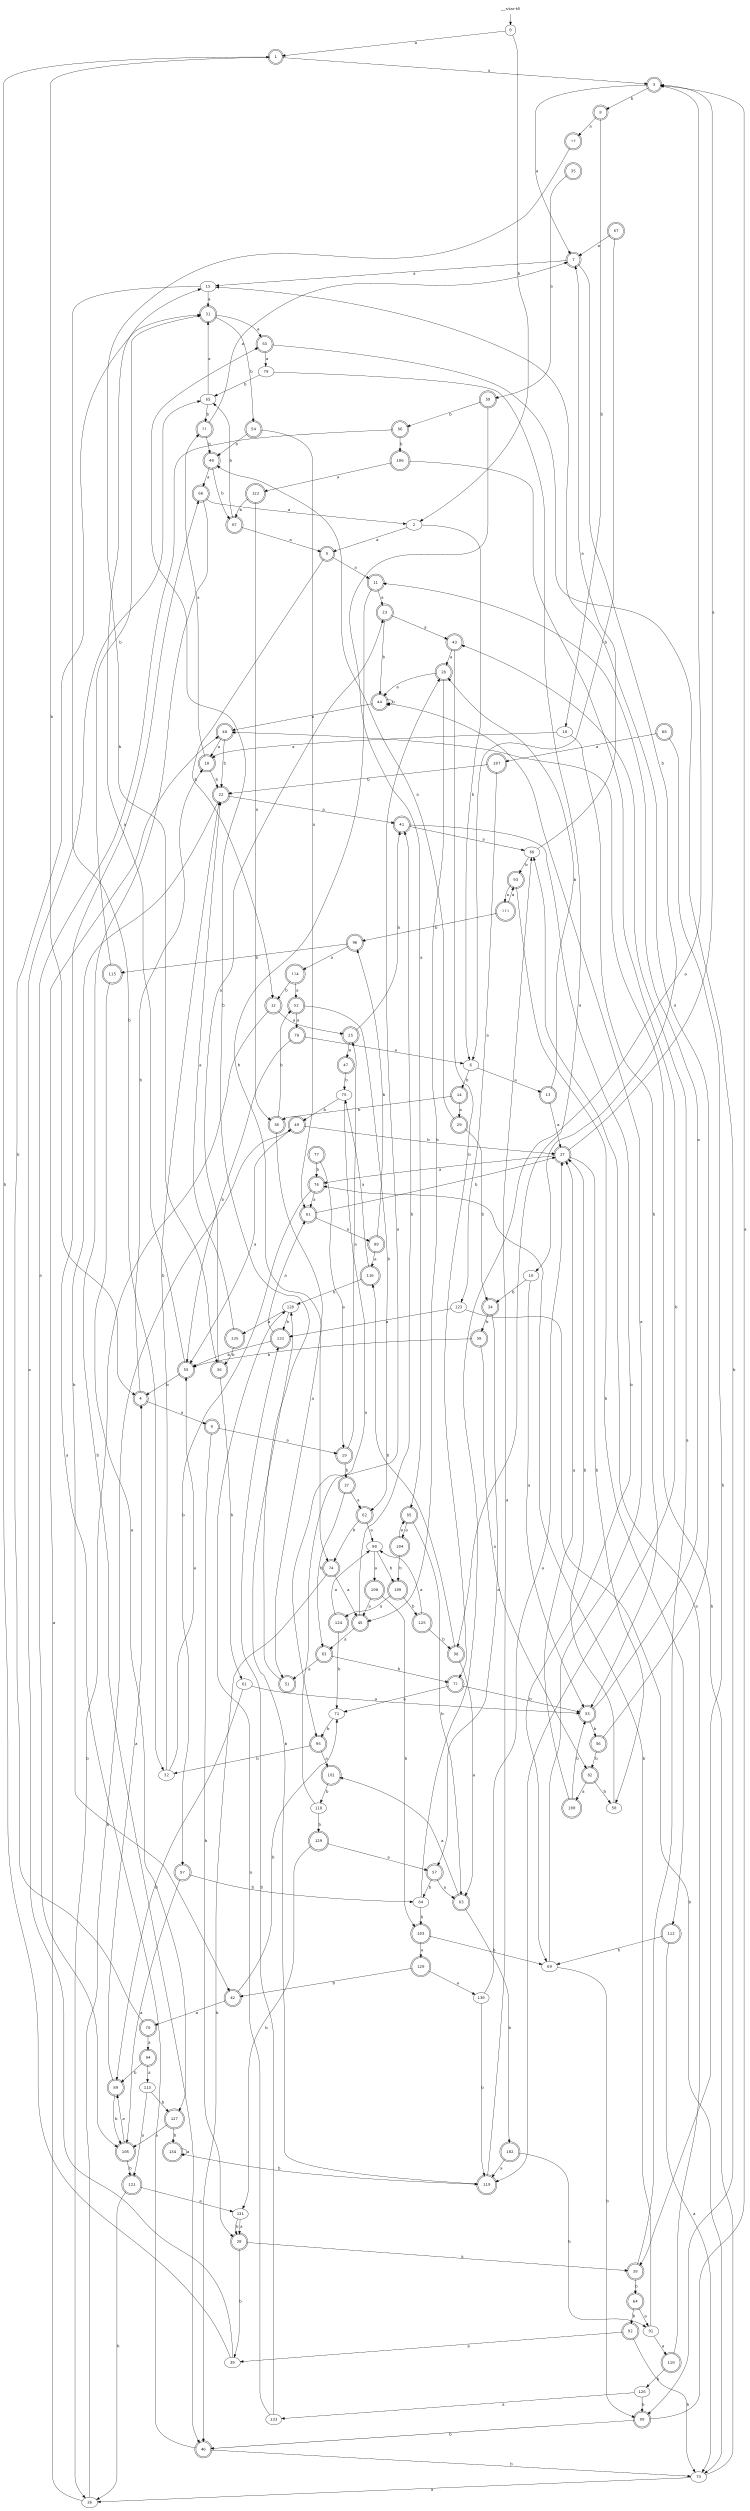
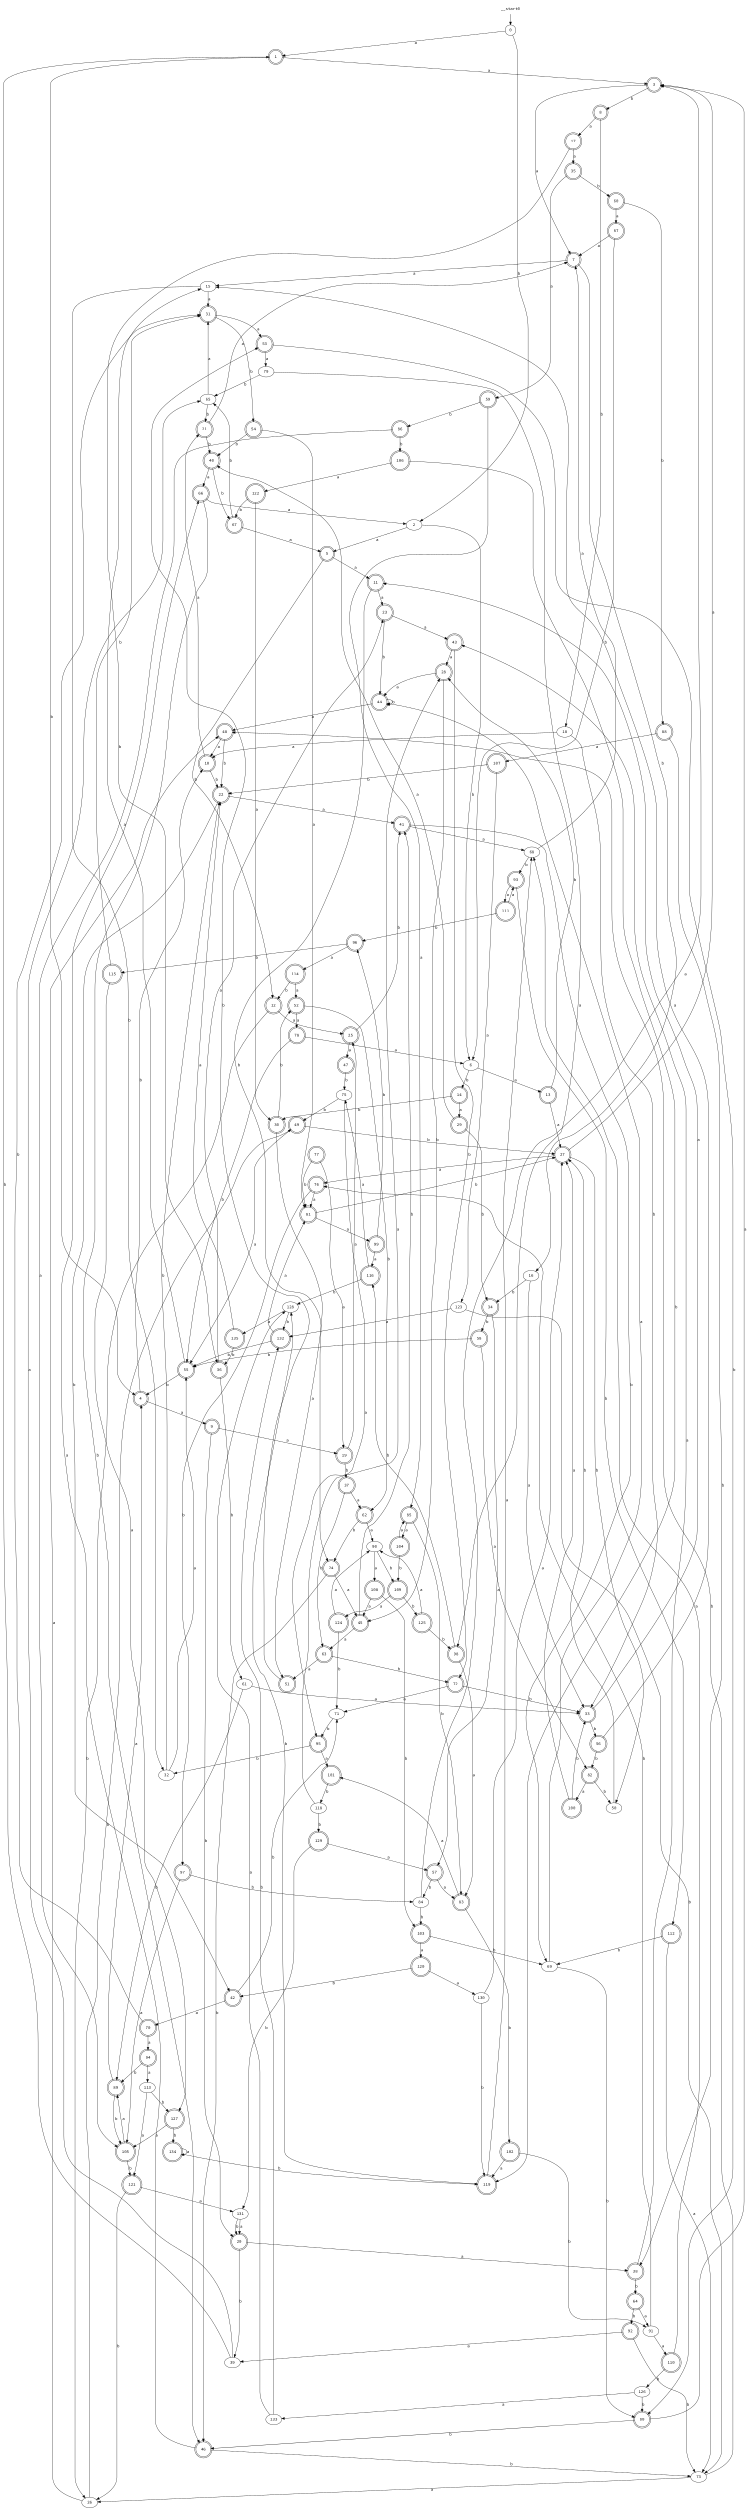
none -> (573, 155)
none -> (616, 201)
(316, 1168) -> (303, 1182)
